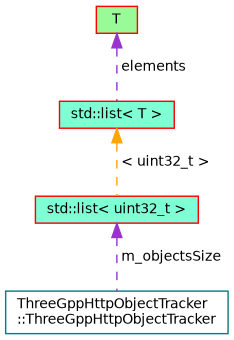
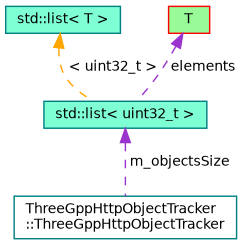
(117, 75) -> (158, 75)
(117, 115) -> (63, 20)
(117, 210) -> (125, 115)
